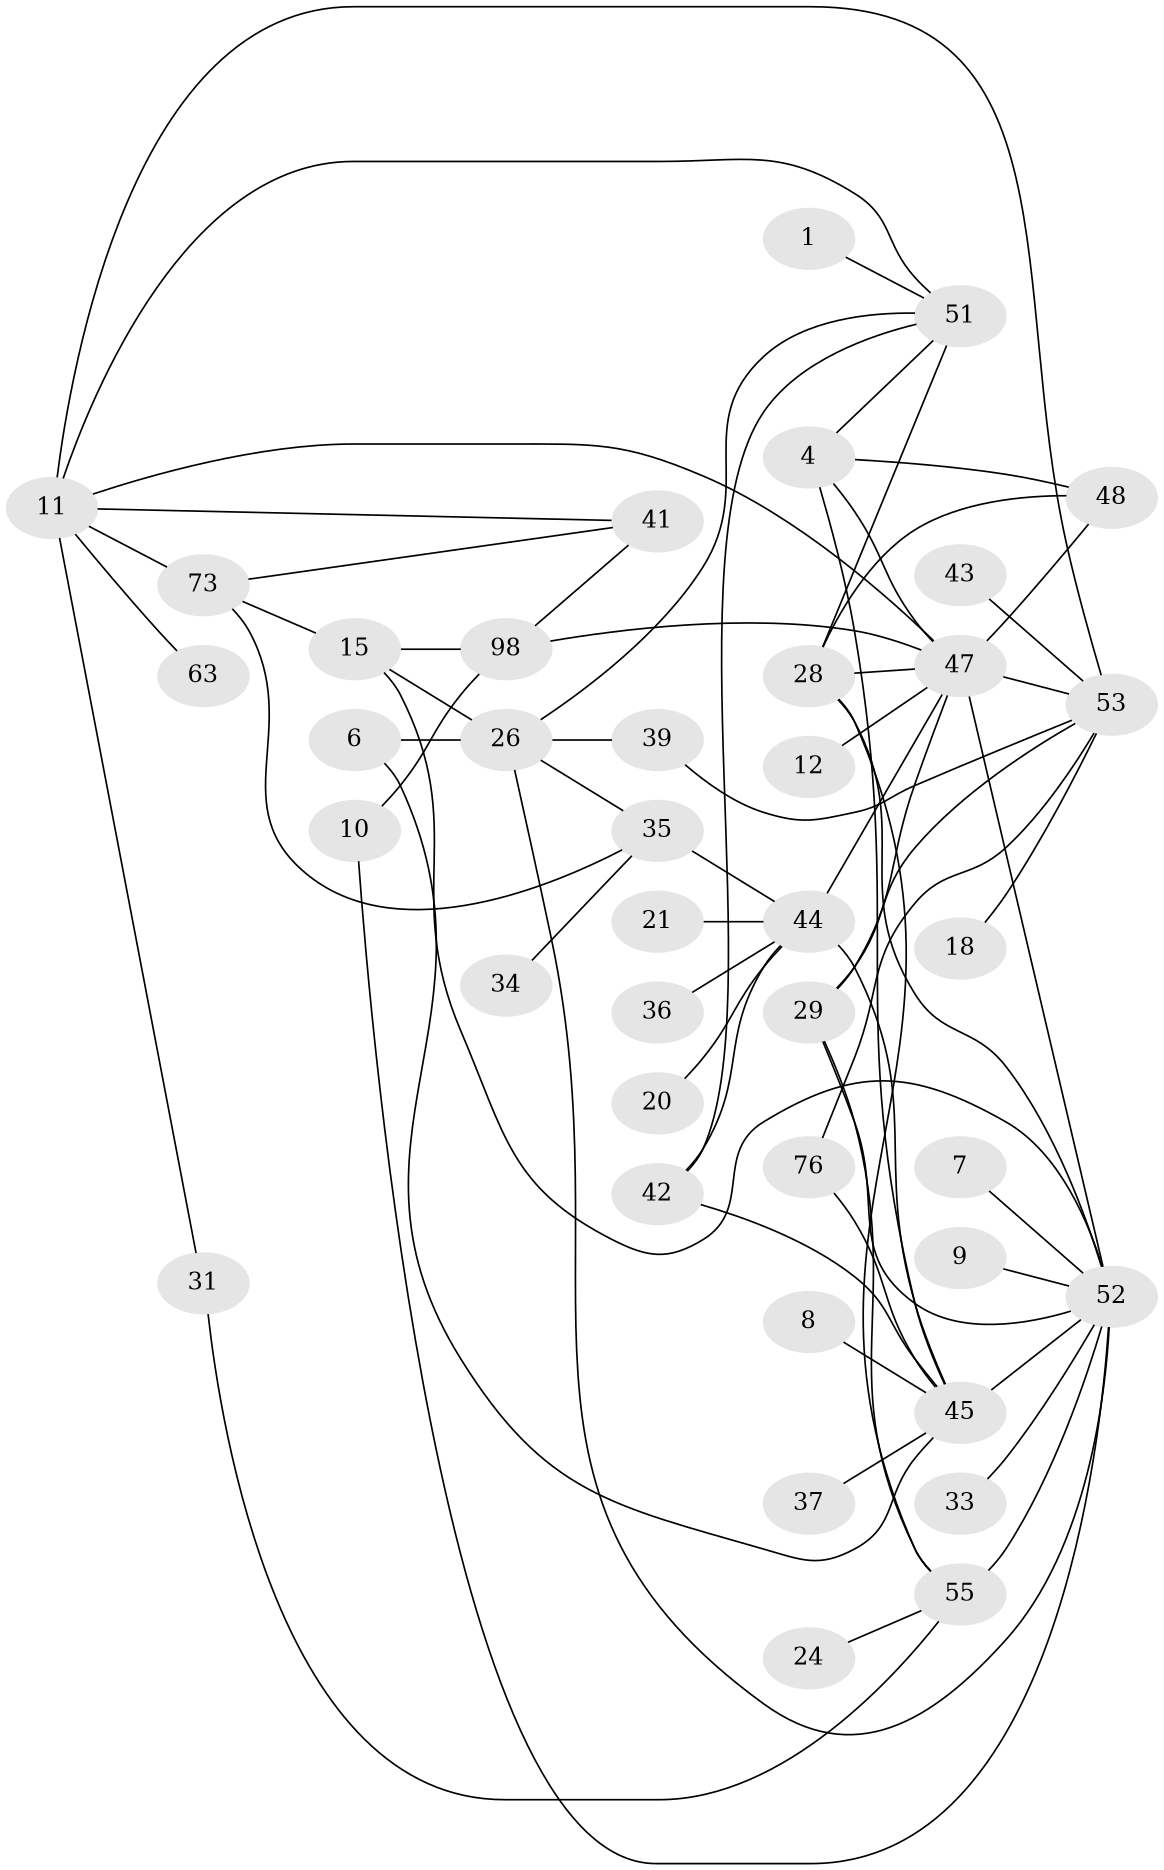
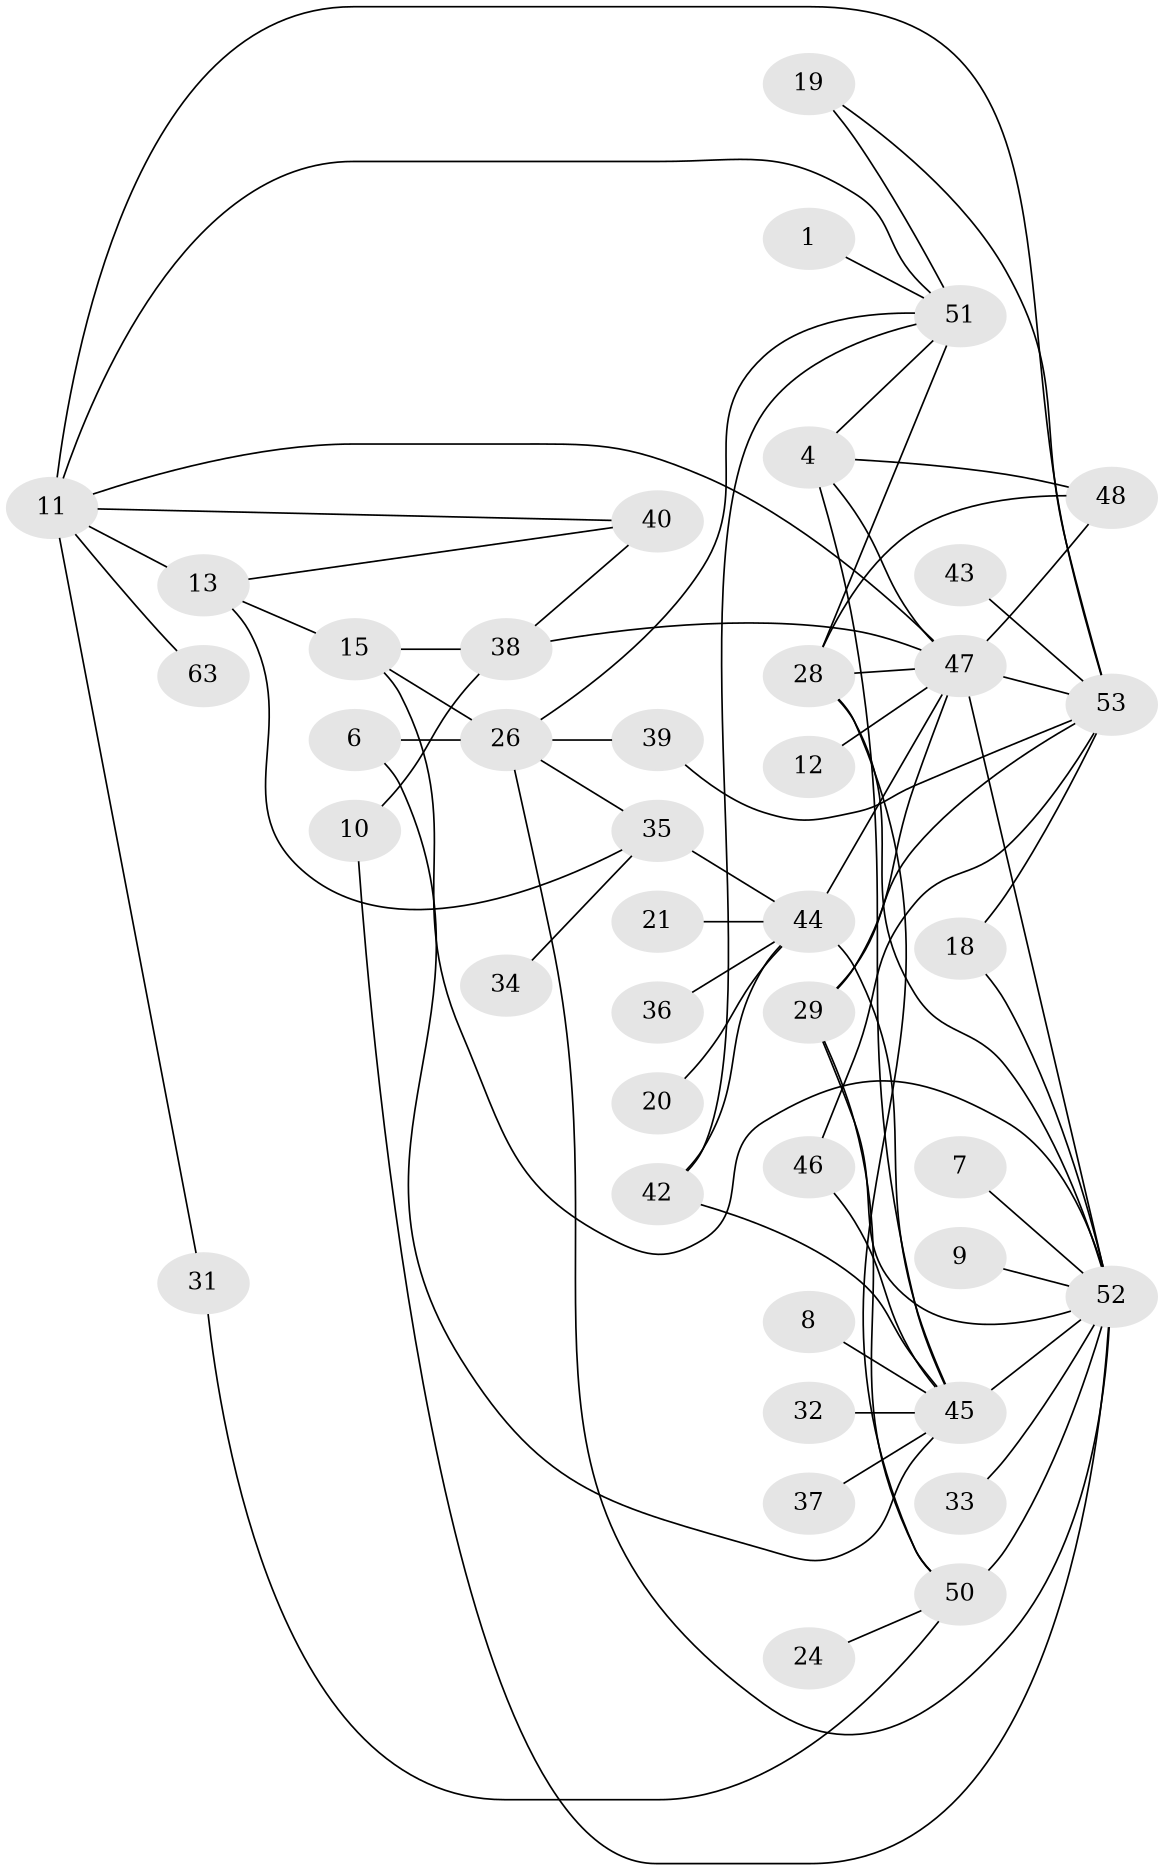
none -> (809, 84)
(658, 521) -> (658, 521)
(204, 585) -> (204, 585)
(506, 649) -> (506, 649)
none -> (1057, 1115)
(809, 1167) -> (809, 1167)
none -> (809, 1413)
(960, 1594) -> (960, 1594)
